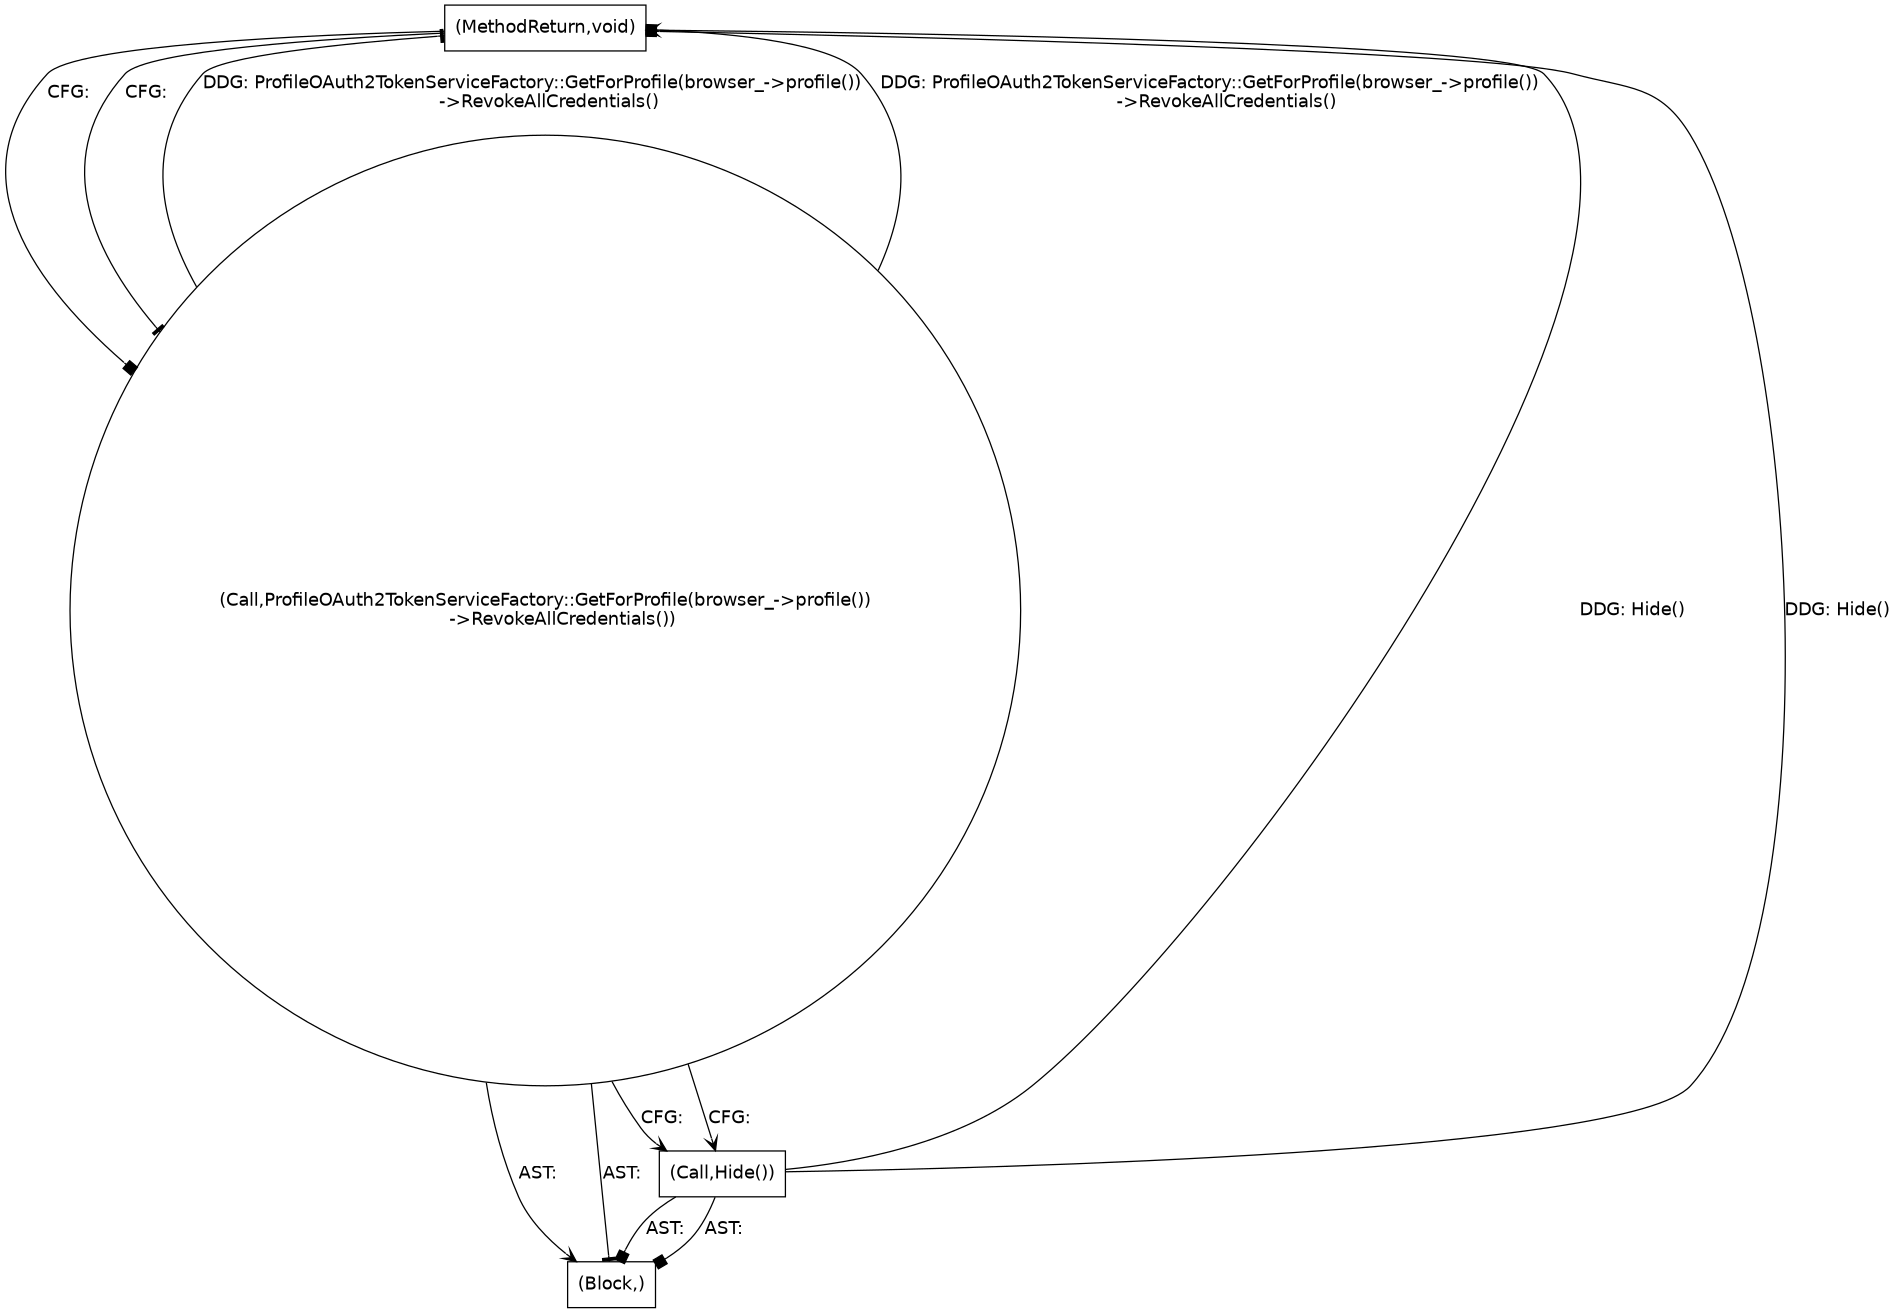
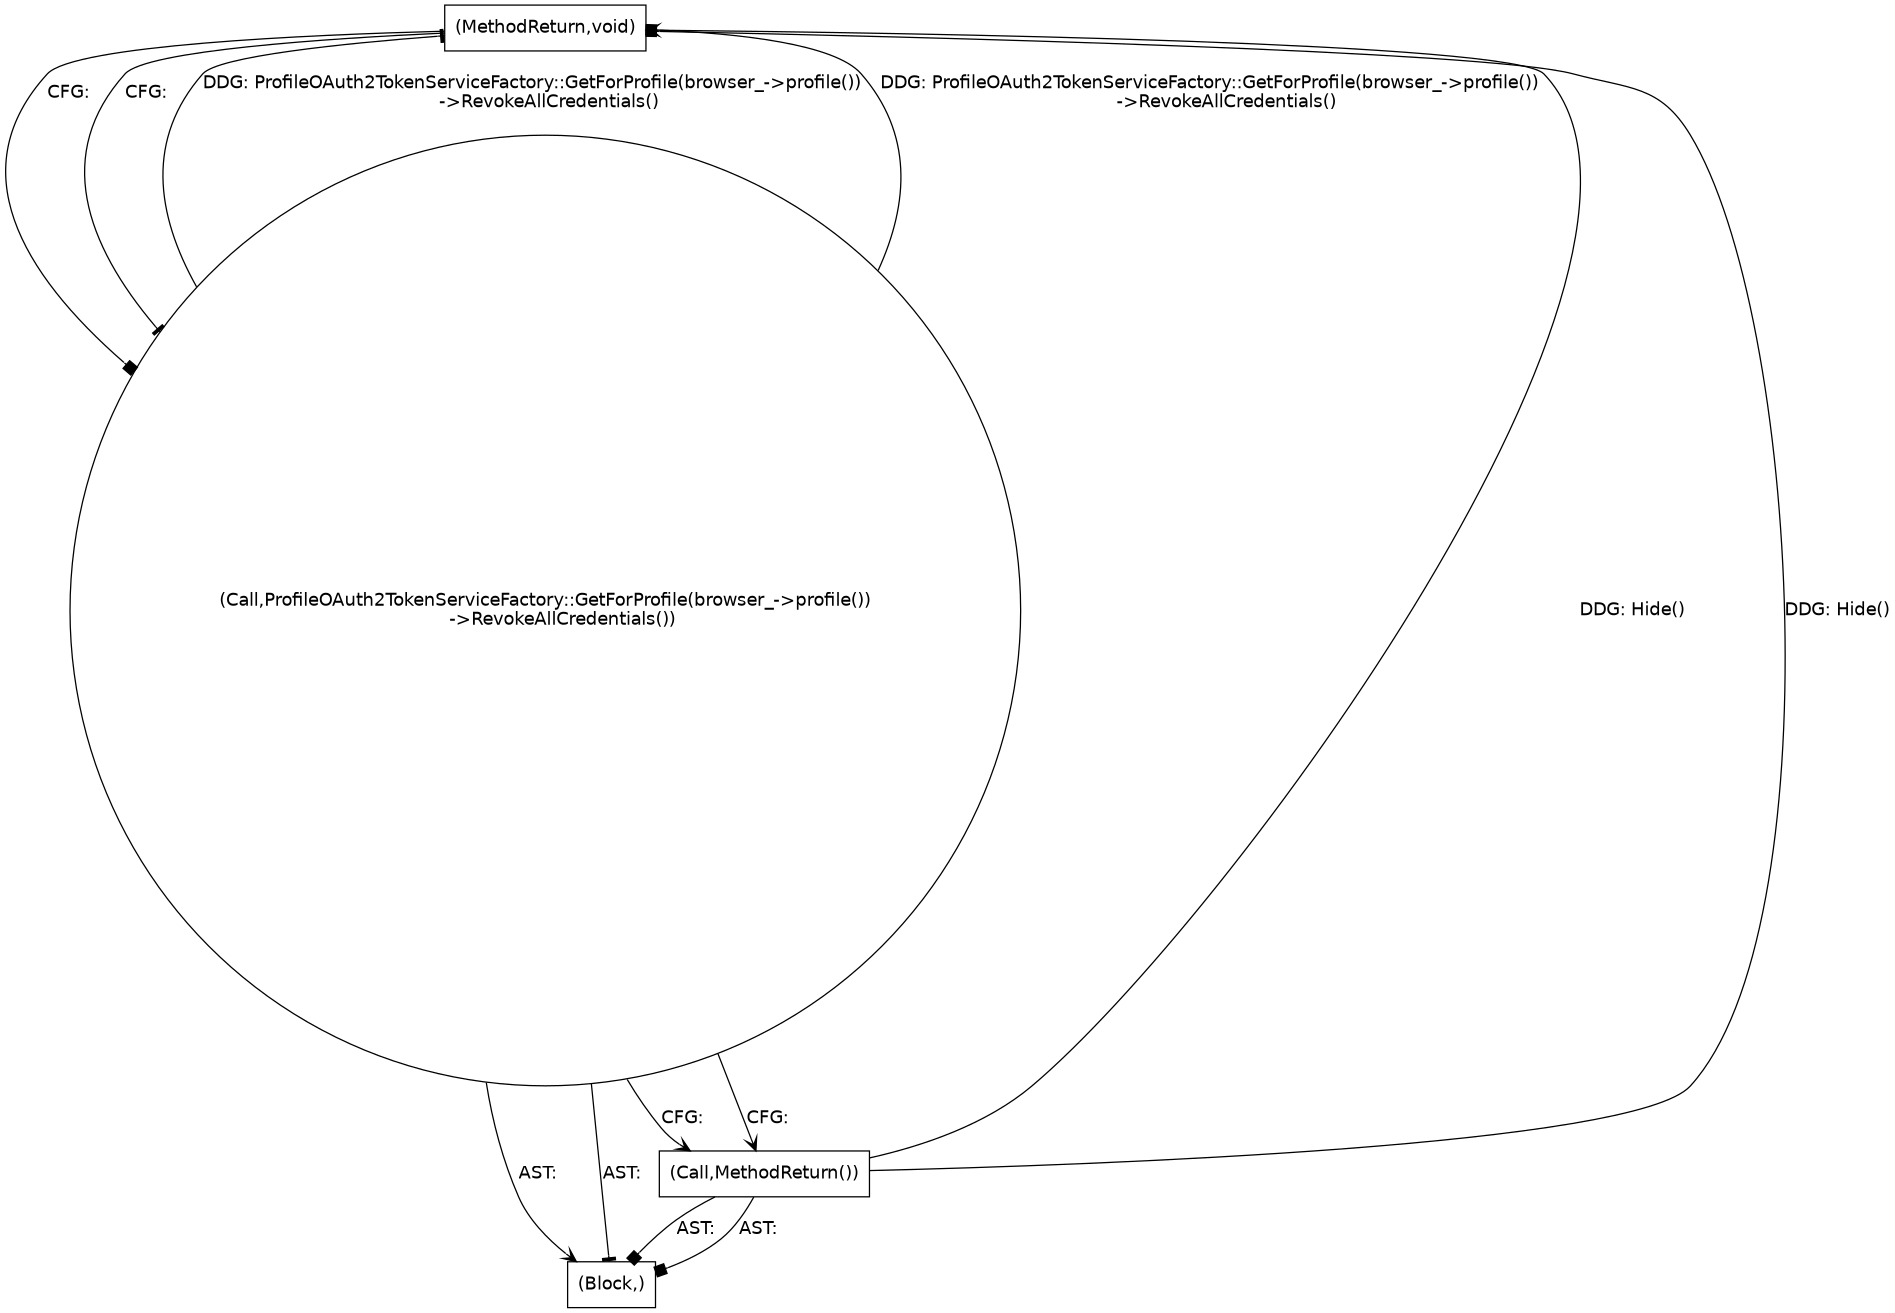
(722, 1174) -> (764, 1174)
